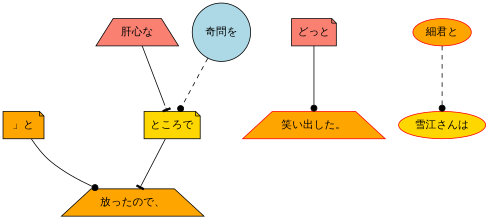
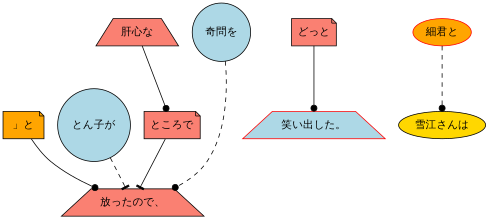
(154, 76) -> (154, 76)
(195, 82) -> (220, 132)
none -> (94, 125)
(172, 125) -> (172, 125)
(314, 125) -> (314, 125)
(442, 125) -> (442, 125)
(133, 203) -> (133, 203)
